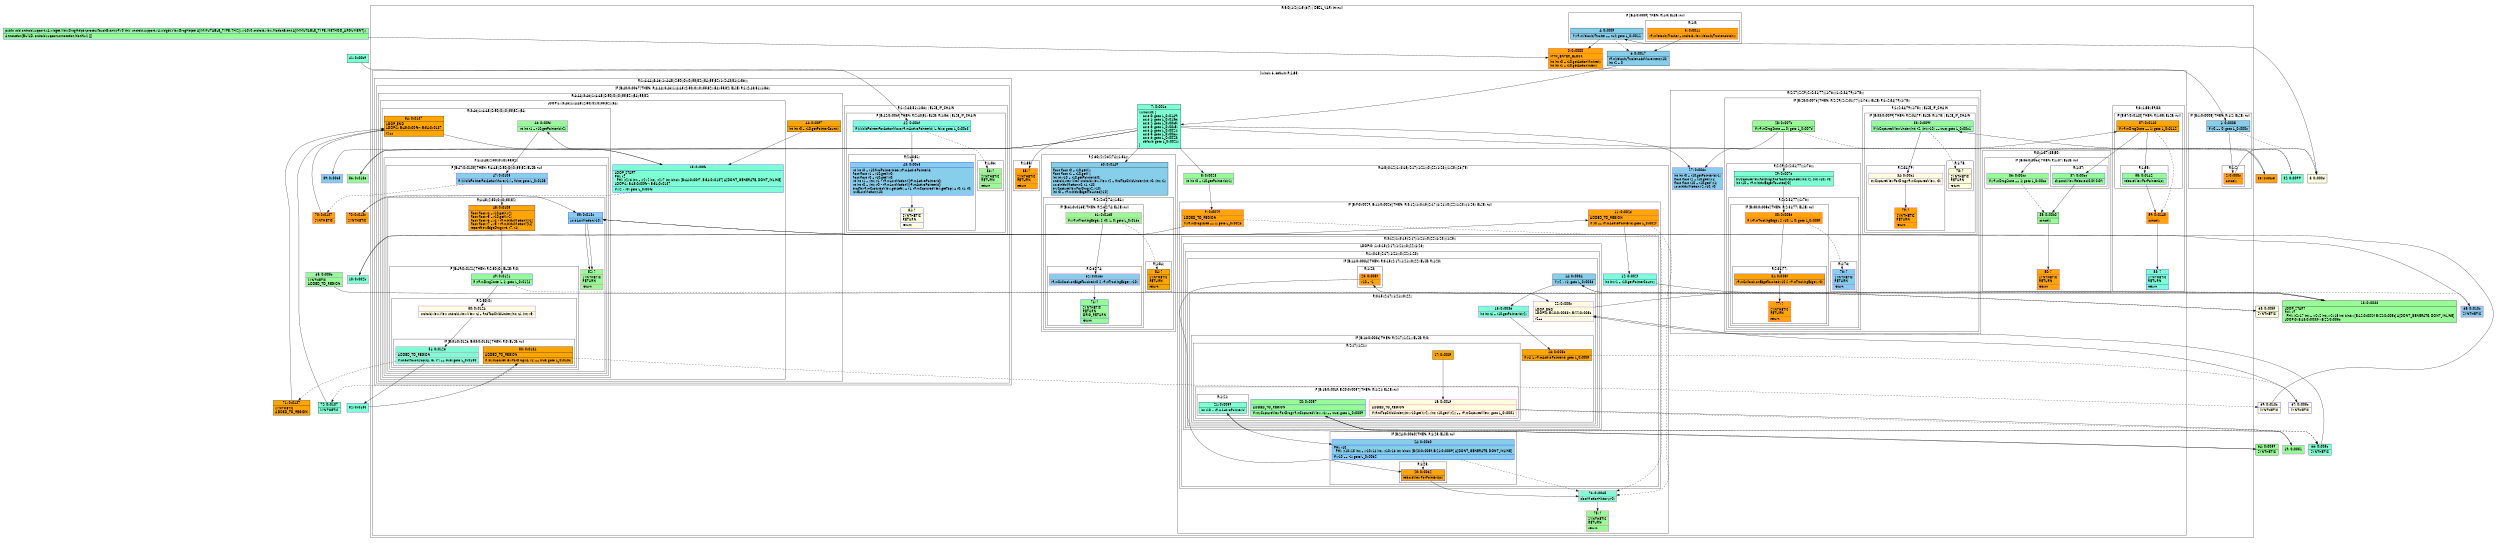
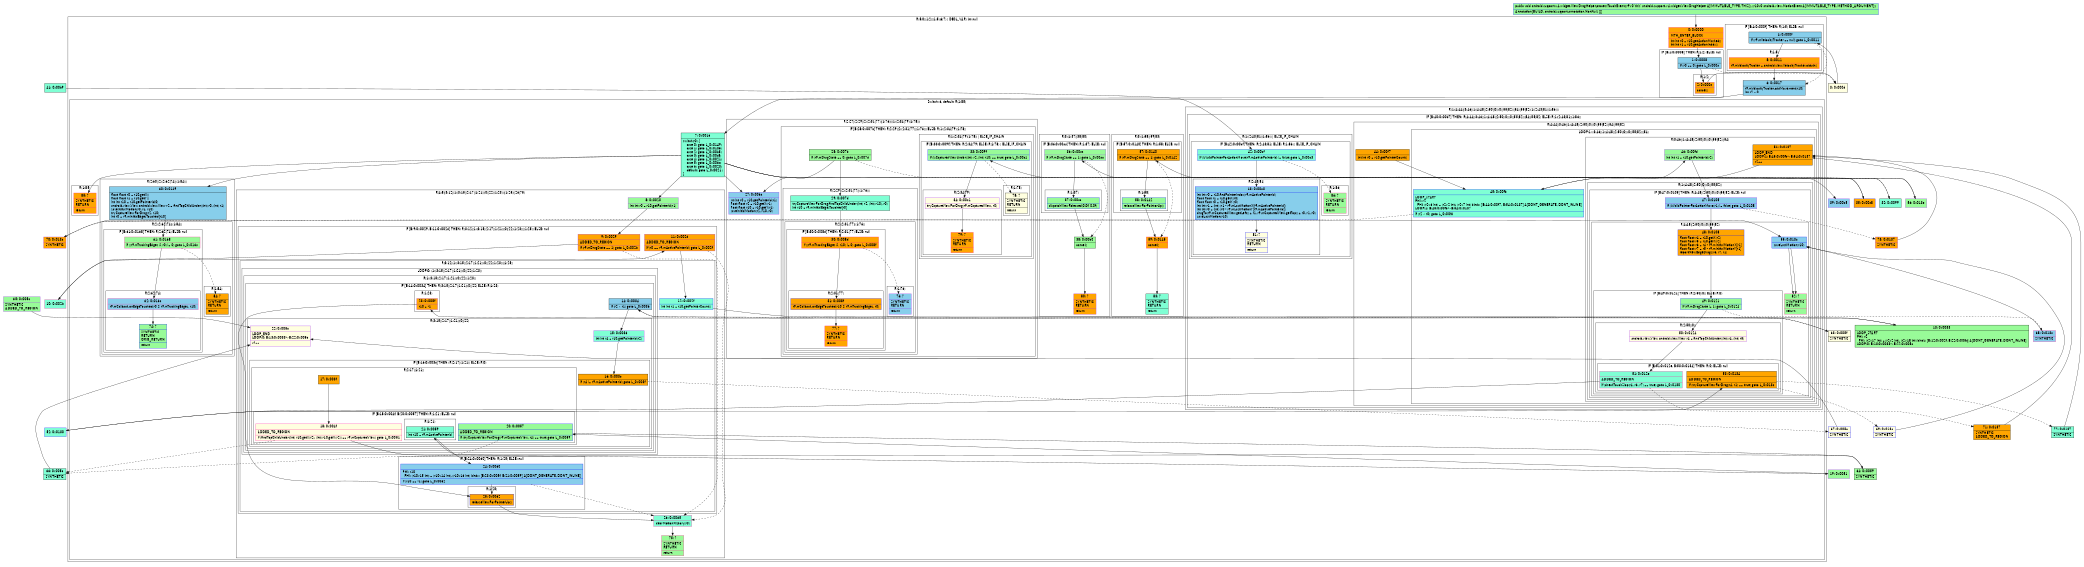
(1597, 42) -> (1781, 48)
(2109, 156) -> (1074, 180)
(2157, 280) -> (1157, 304)
(1958, 292) -> none
